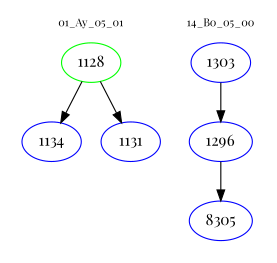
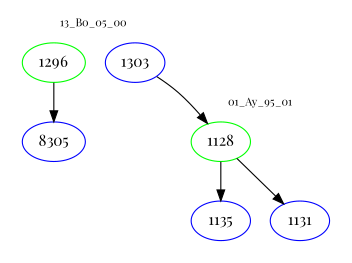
(91, 24) -> (260, 103)
(221, 24) -> (93, 24)
(221, 97) -> (189, 103)
(52, 142) -> (221, 221)
(221, 142) -> (54, 63)
